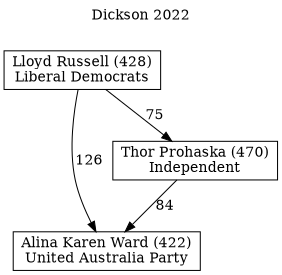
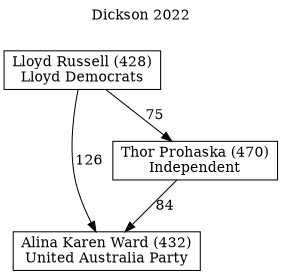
(82, 70) -> (82, 70)
(107, 251) -> (107, 251)
